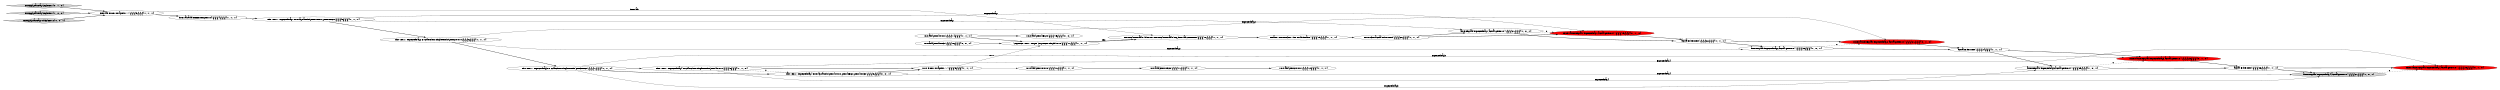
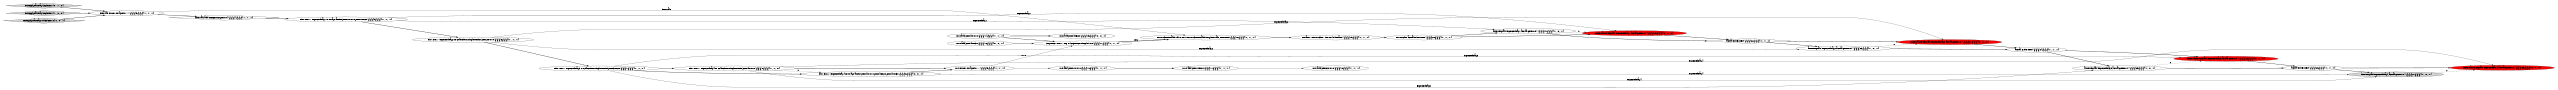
(208, 18) -> (224, 18)
(1703, 41) -> (1748, 41)
(1238, 68) -> (1270, 68)
